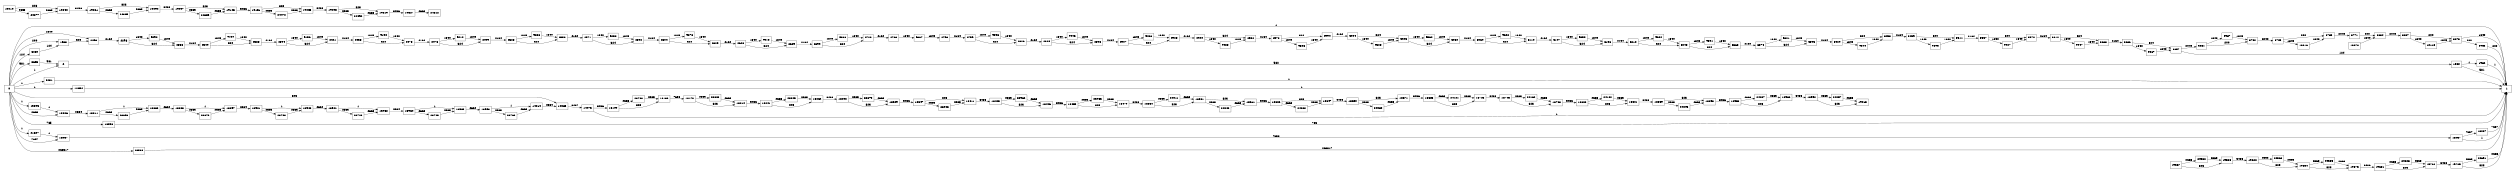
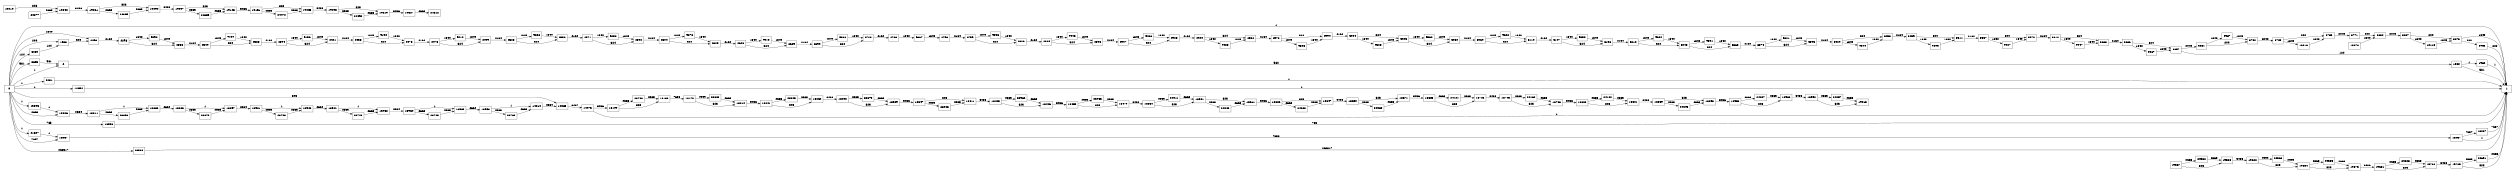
(21, 12) -> none
